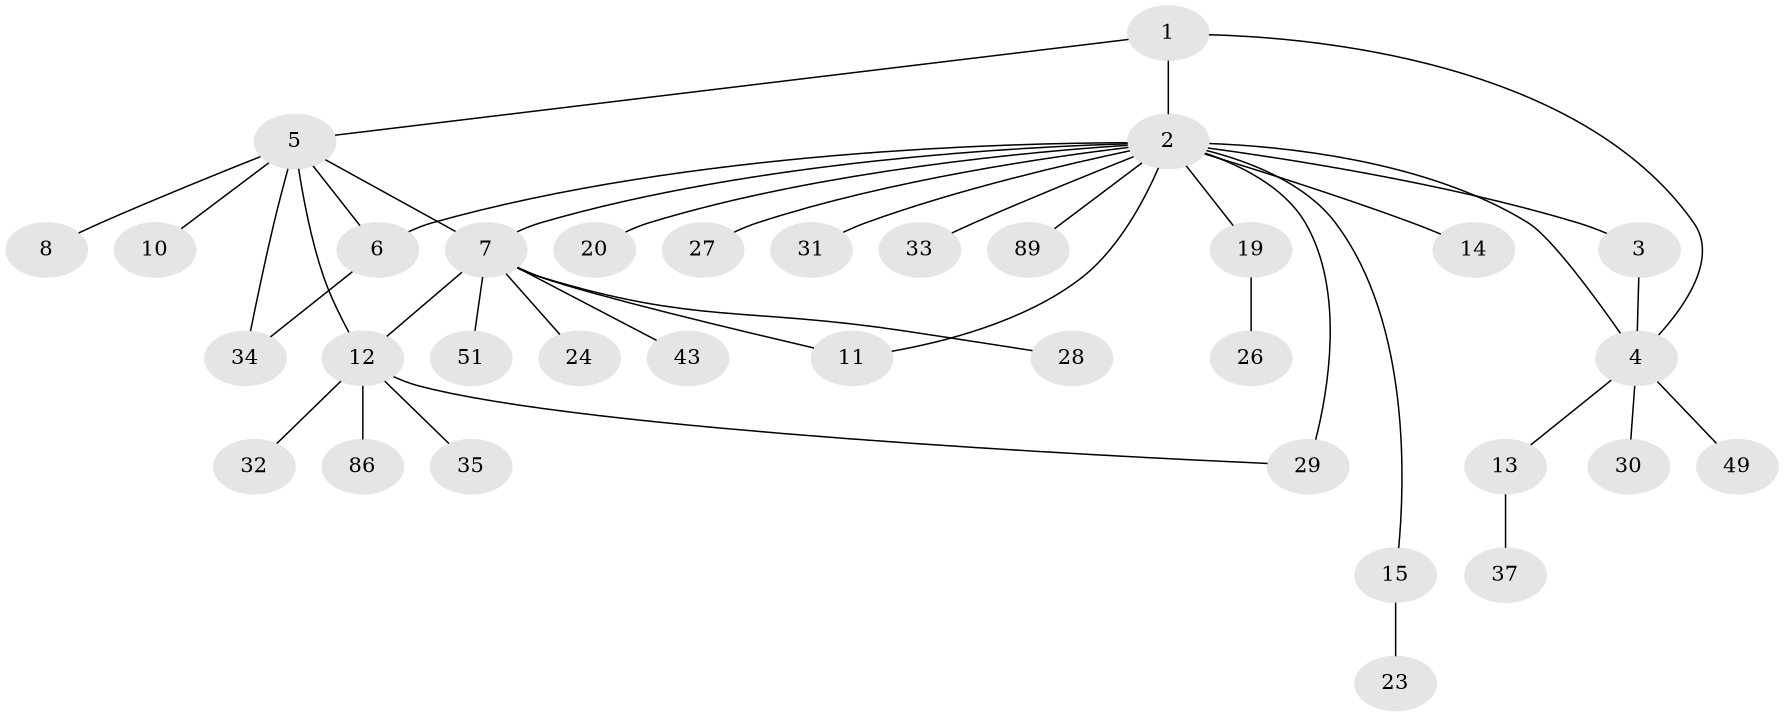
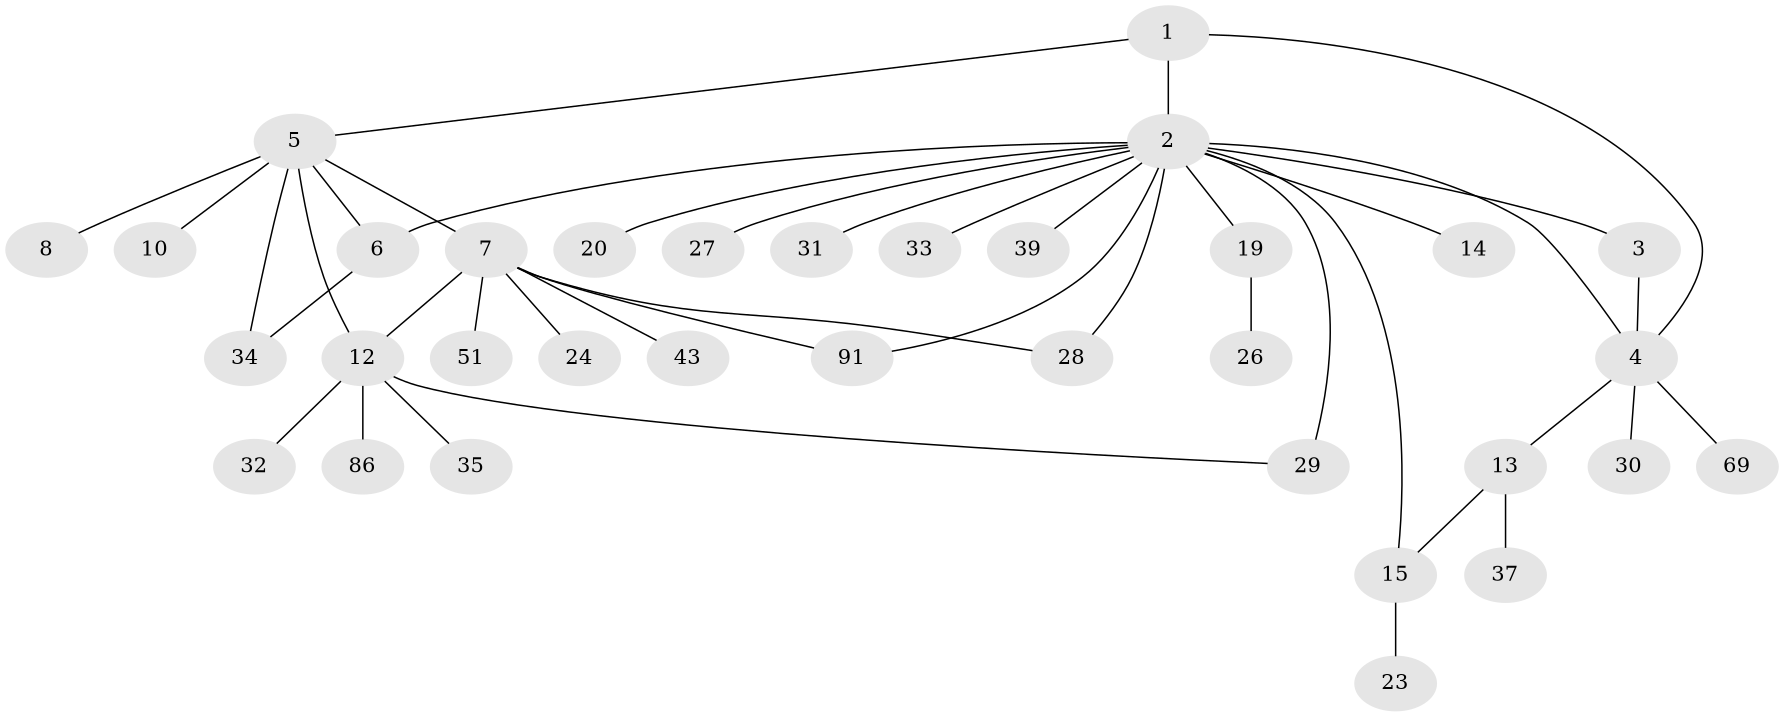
(819, 168) -> (1141, 257)
(1028, 250) -> (1028, 250)
(852, 358) -> (852, 358)
(1737, 467) -> (1737, 467)
none -> (1451, 521)
